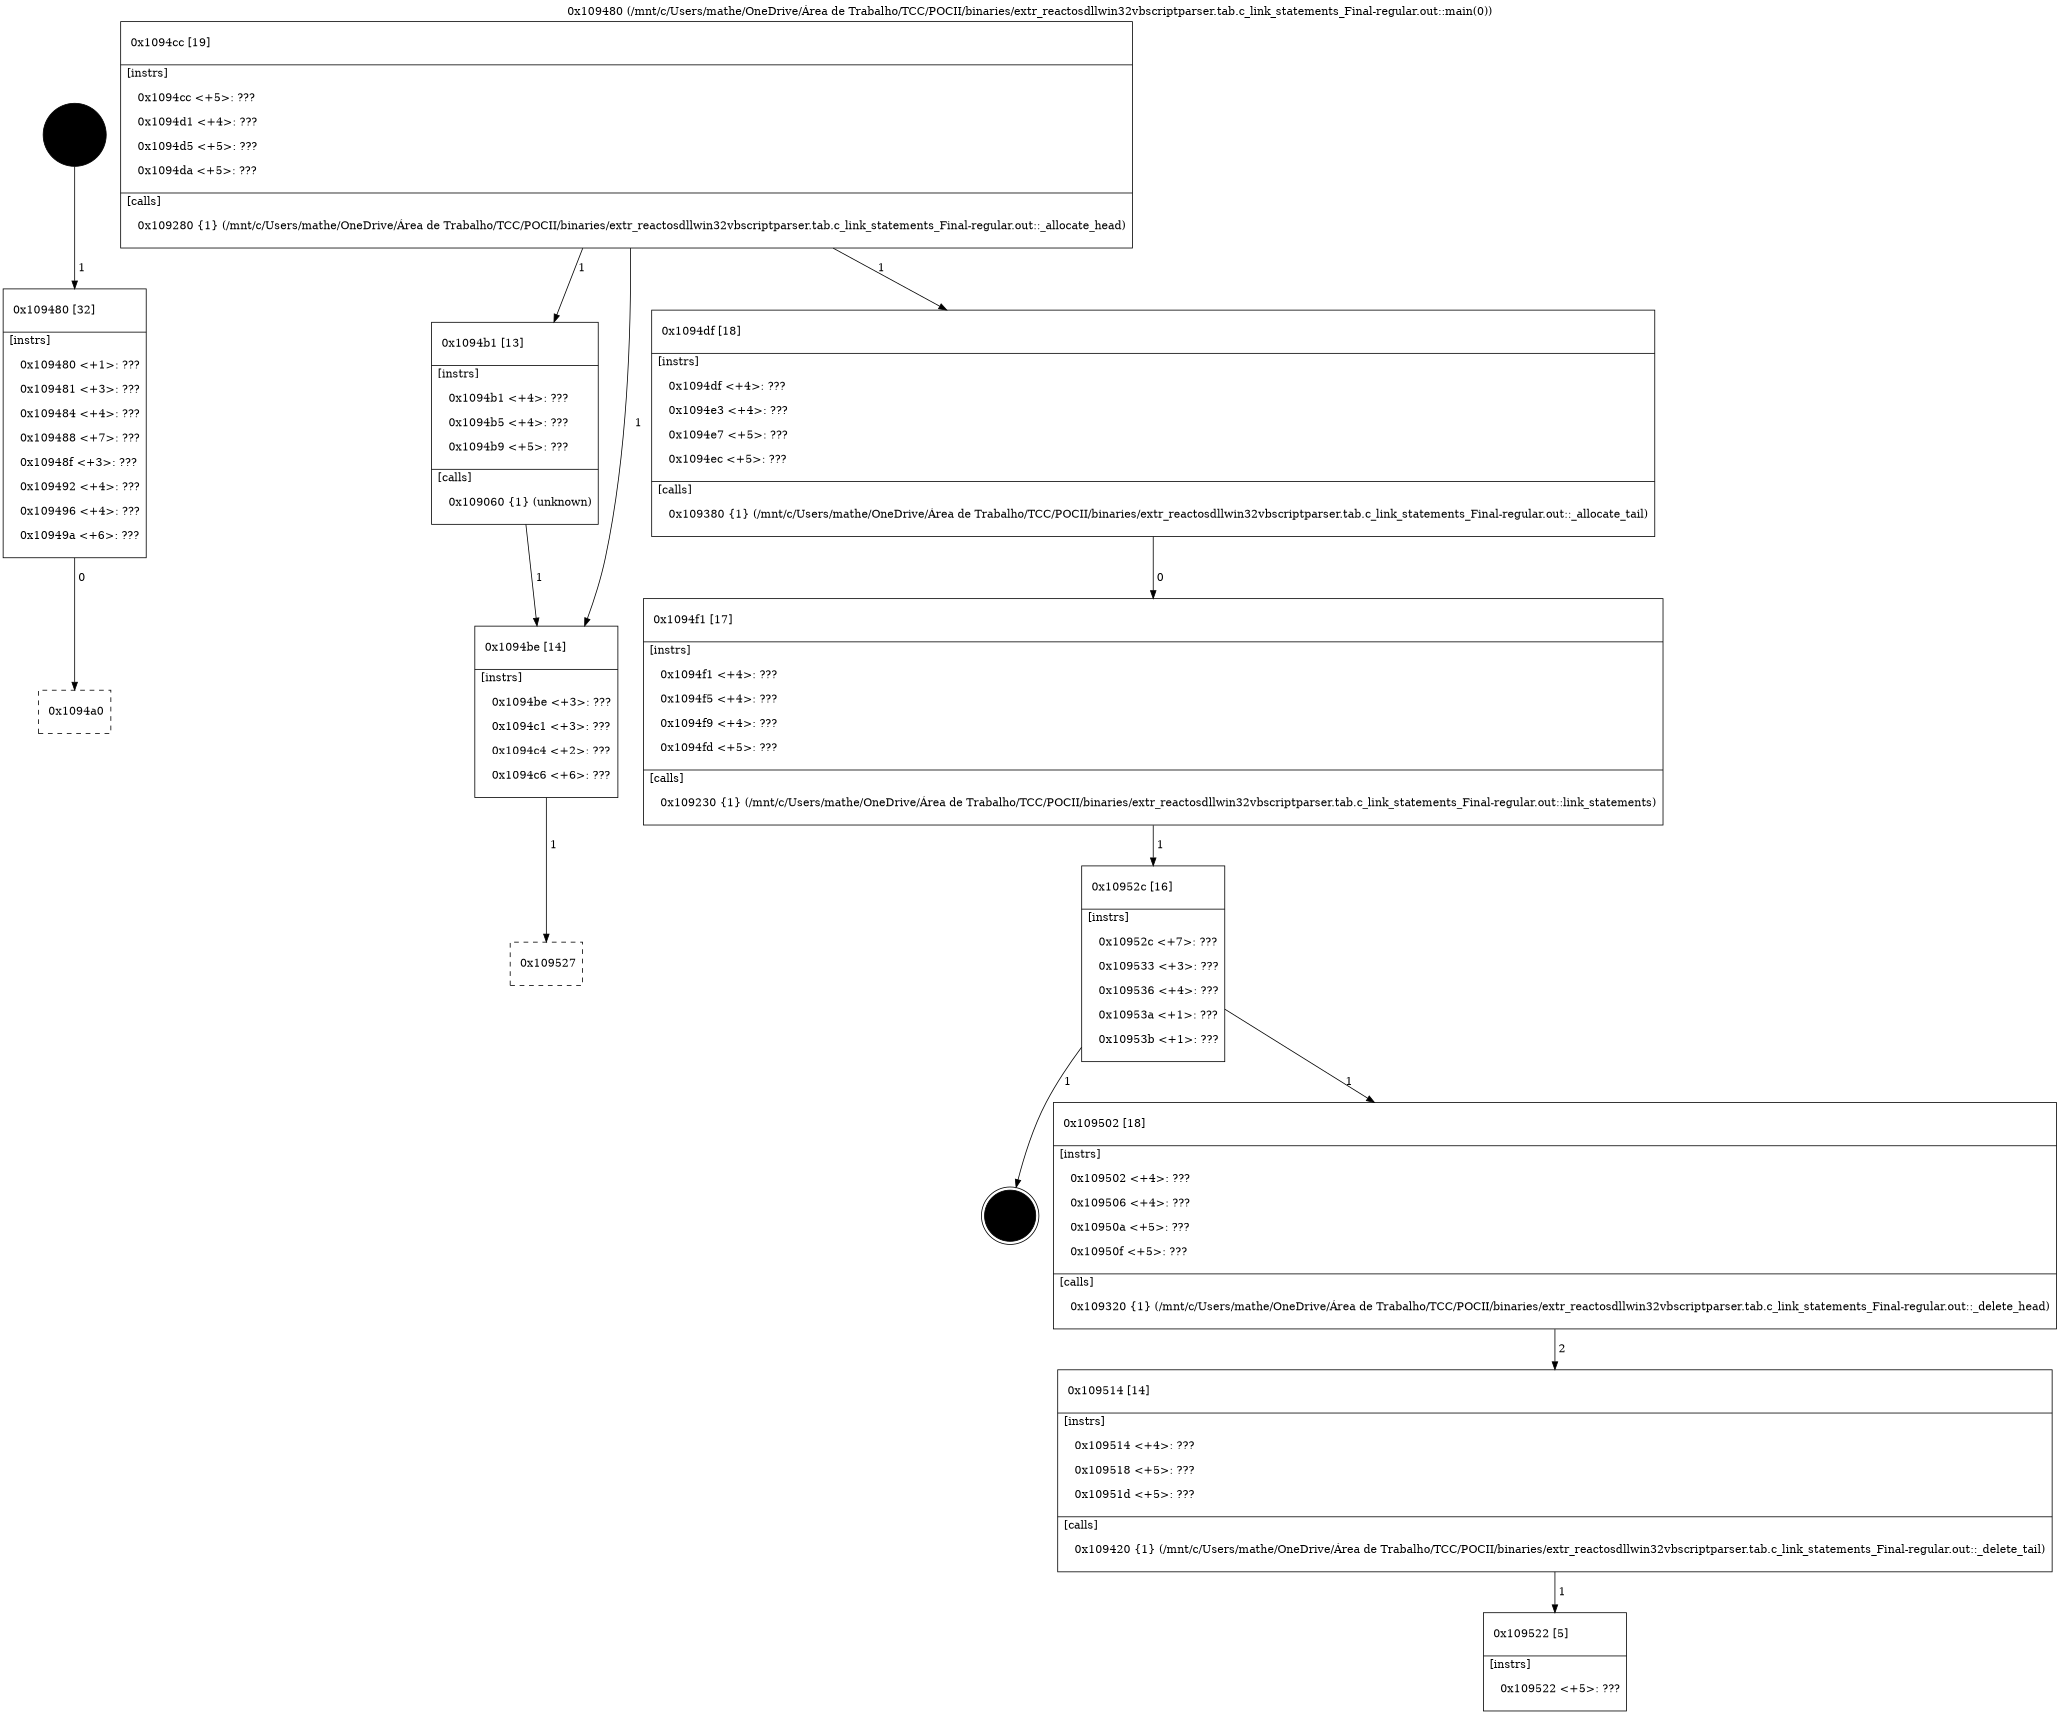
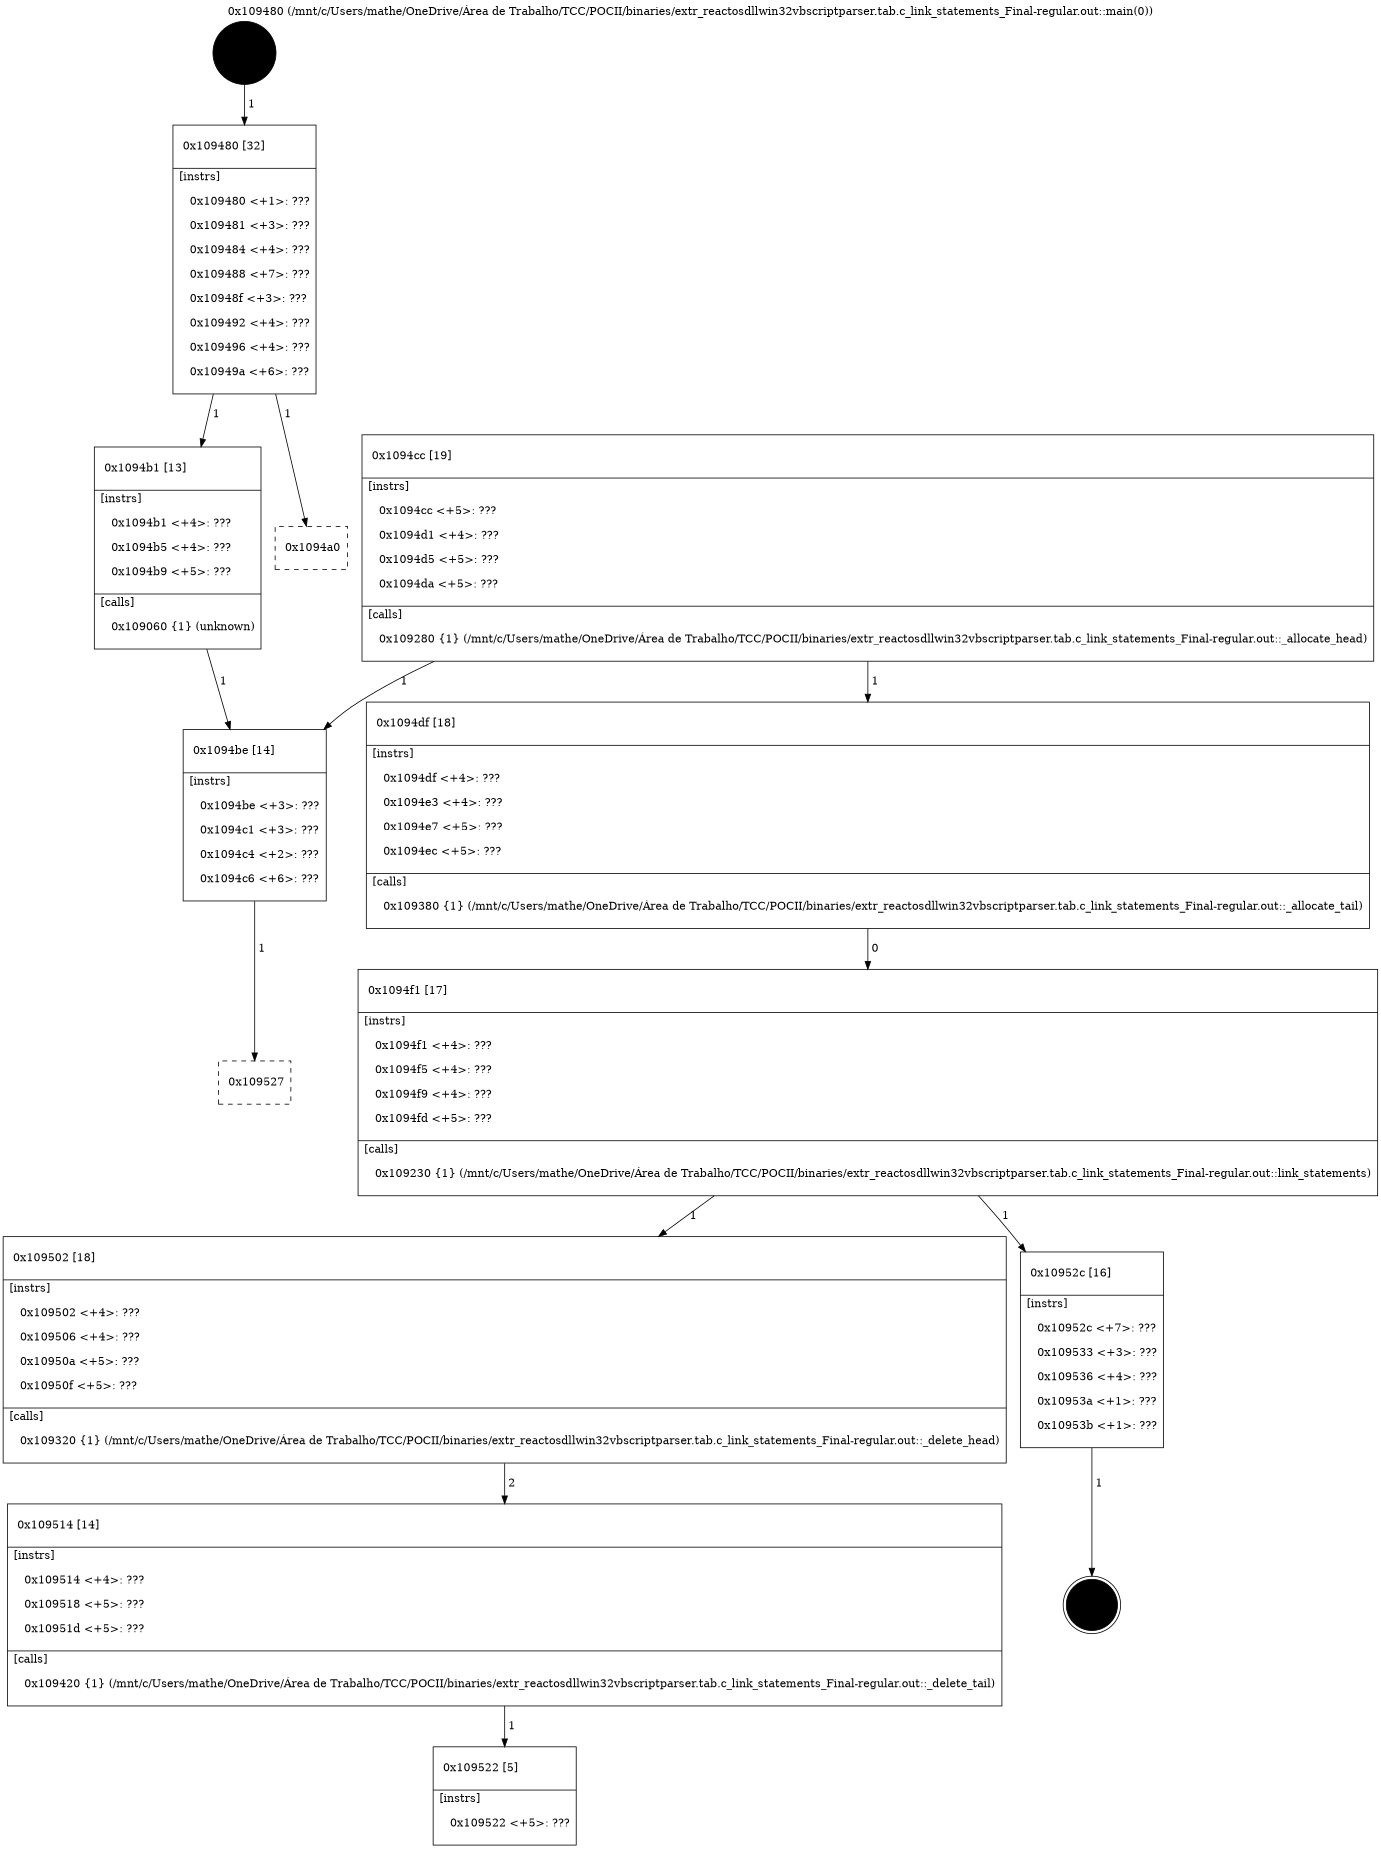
(570, 282) -> (208, 417)
(80, 578) -> (286, 414)
(1296, 1054) -> (690, 1214)
